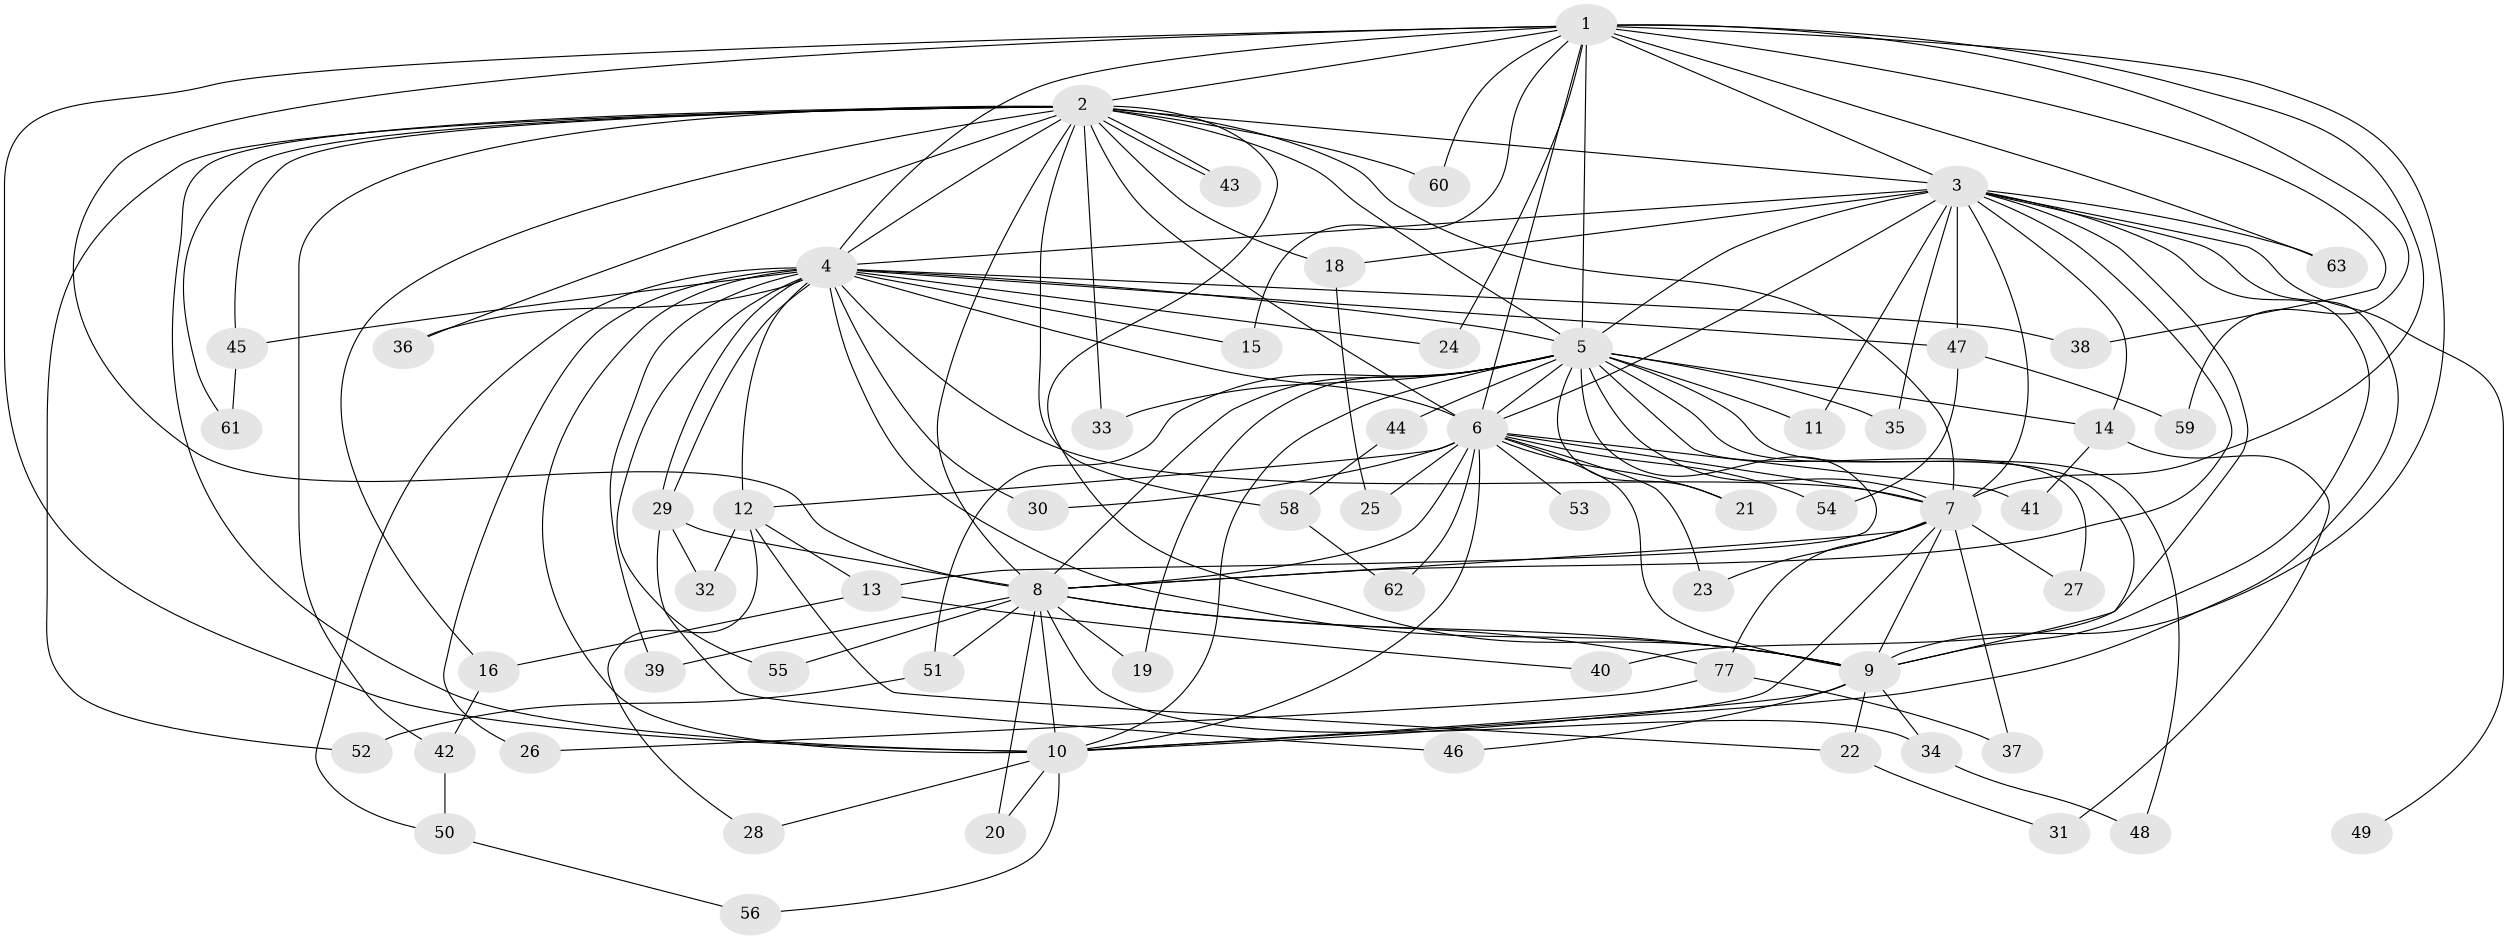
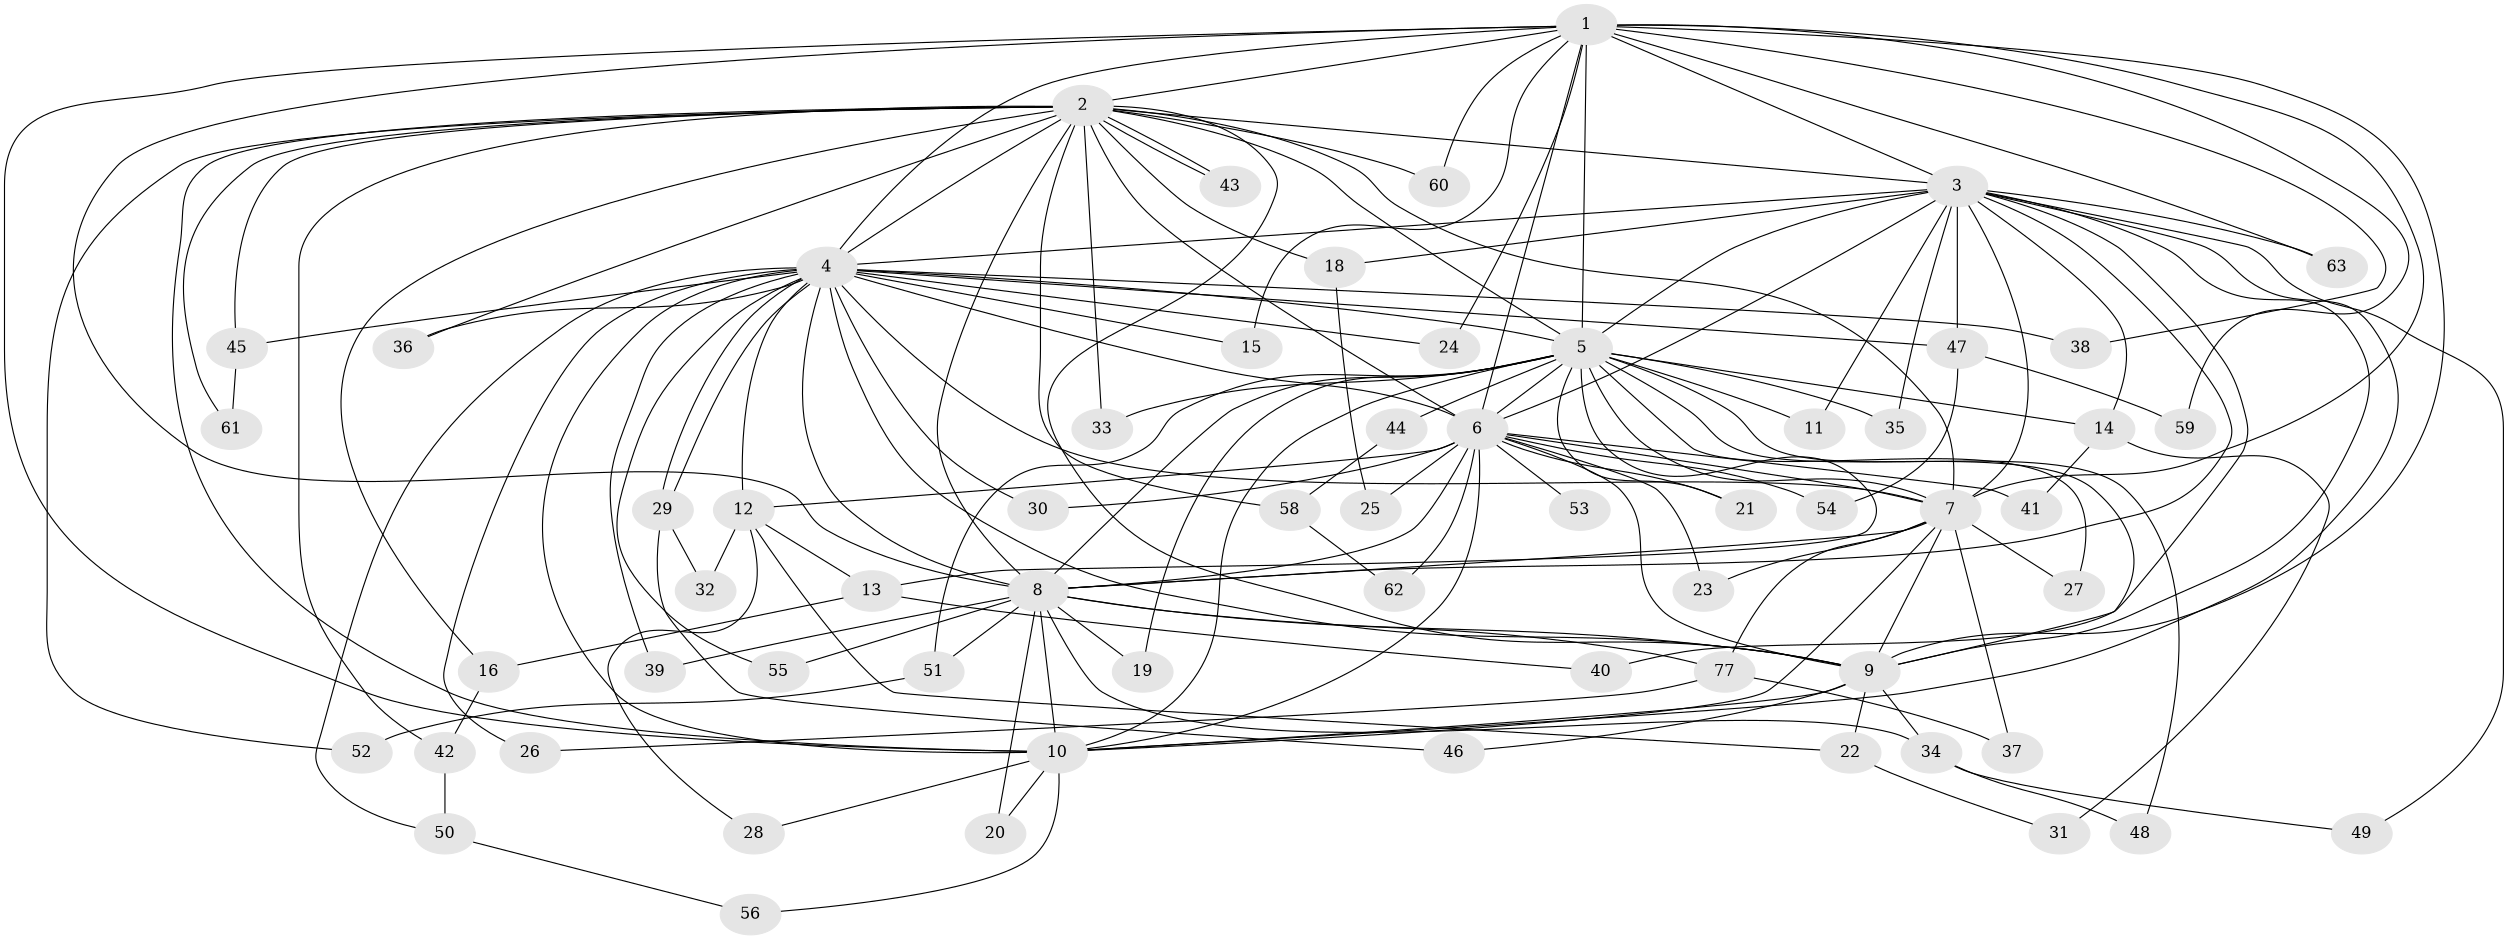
(847, 558) -> (830, 489)
none -> (2142, 805)
